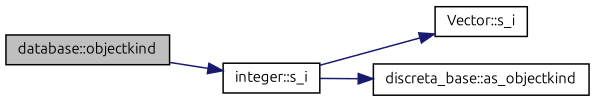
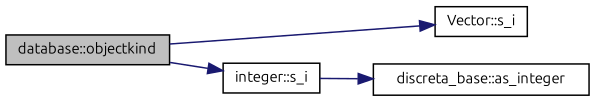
(370, 52) -> (295, 35)
(481, 80) -> (481, 80)
